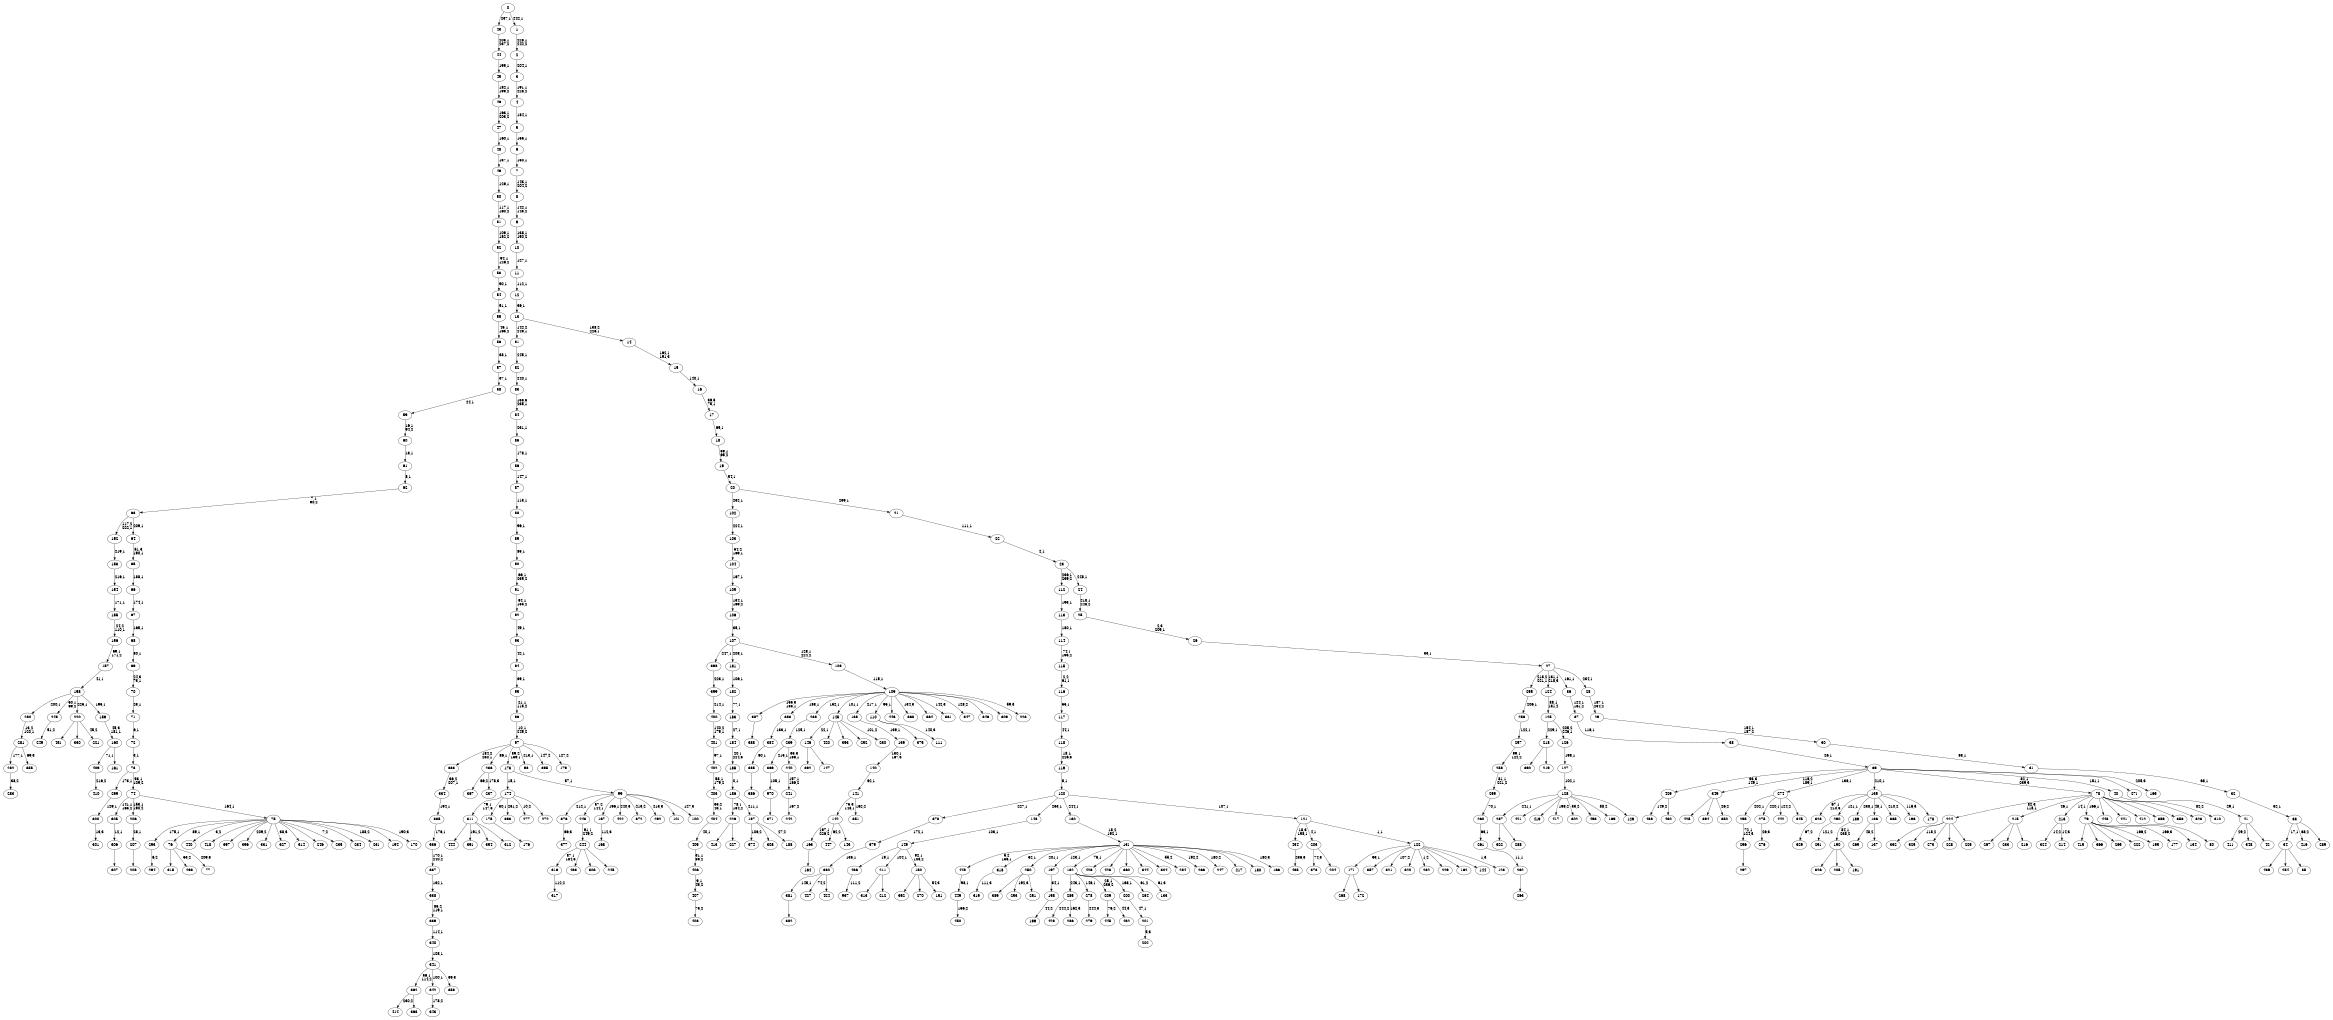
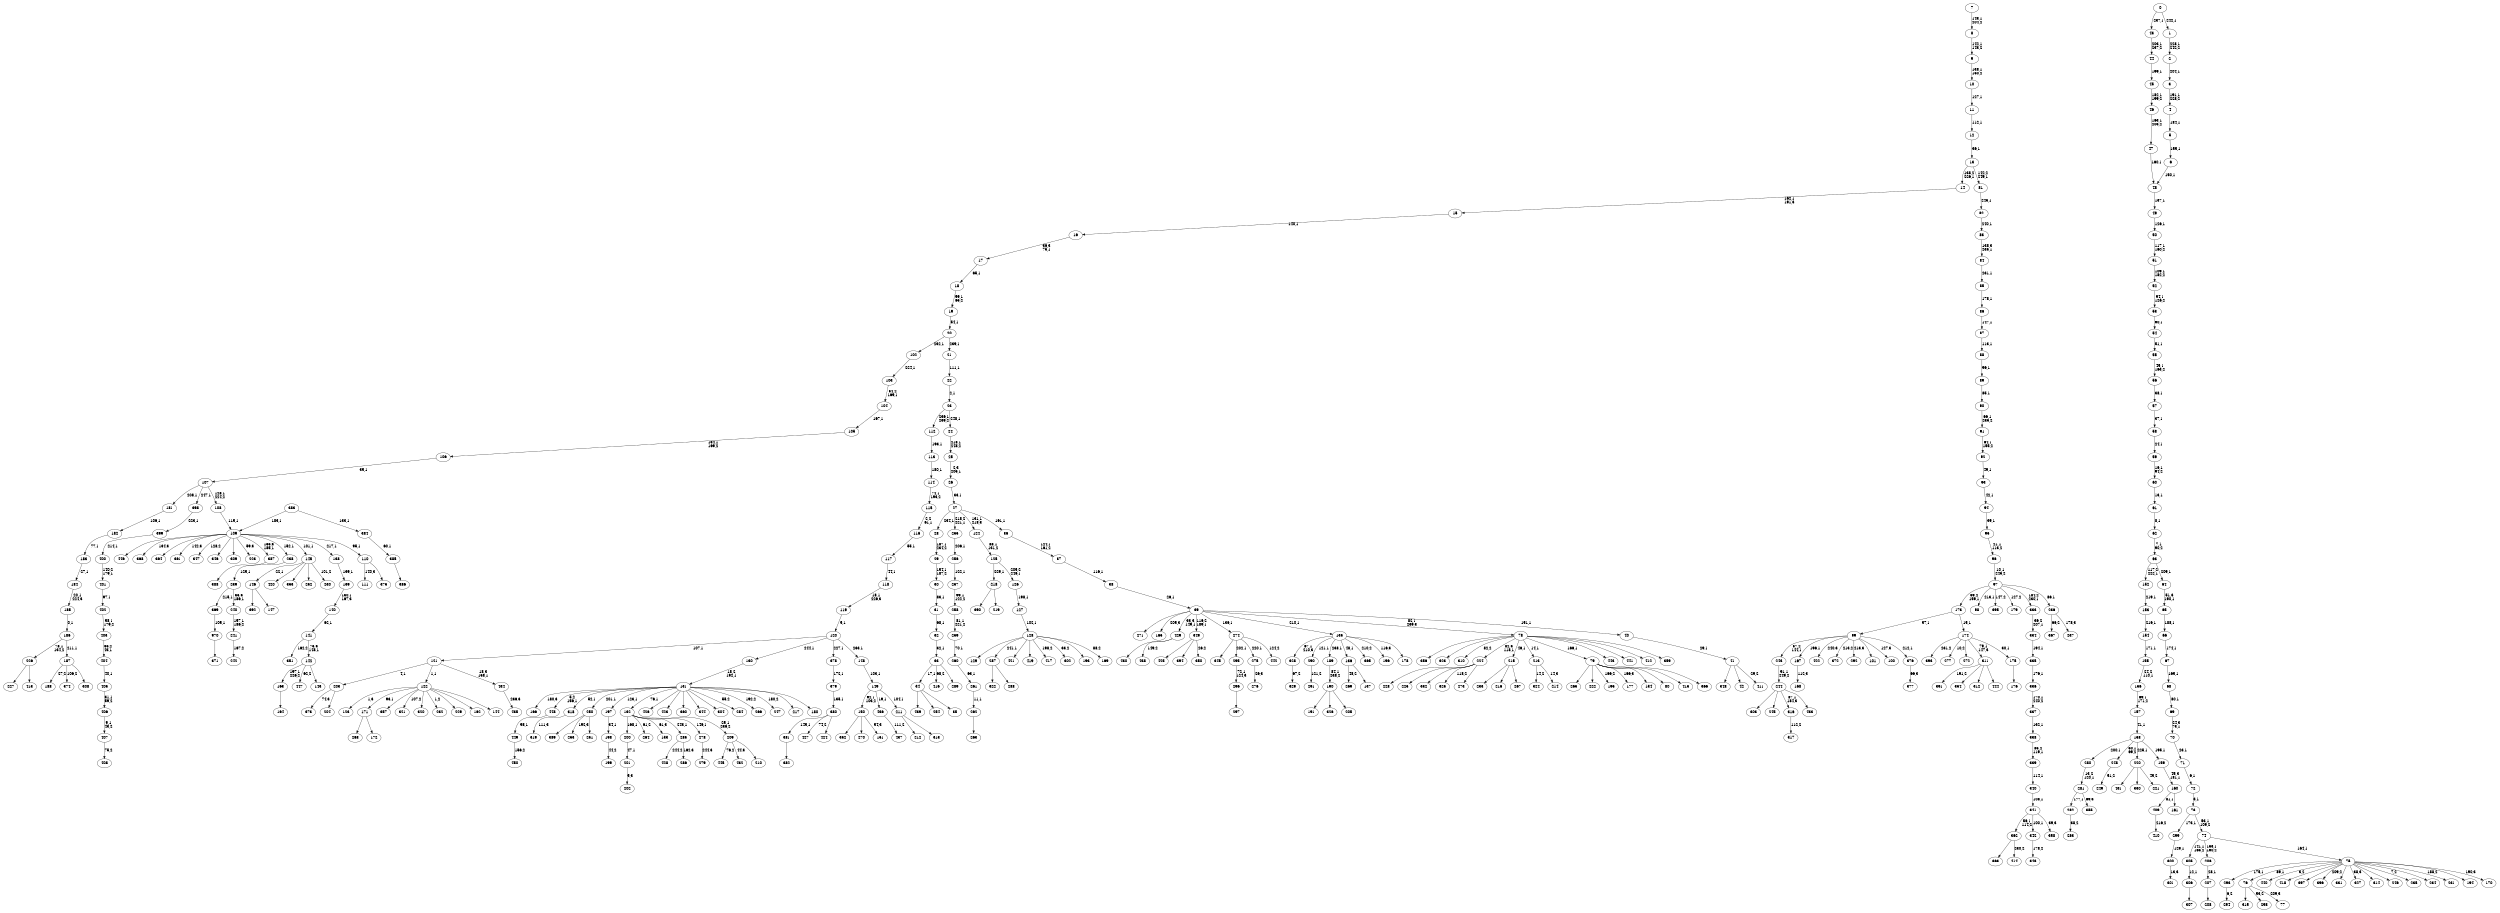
(517, 159) -> (2163, 174)
(825, 697) -> (264, 521)
(110, 756) -> (2170, 800)
none -> (758, 763)
(1593, 820) -> (1086, 661)
(845, 896) -> (899, 738)
